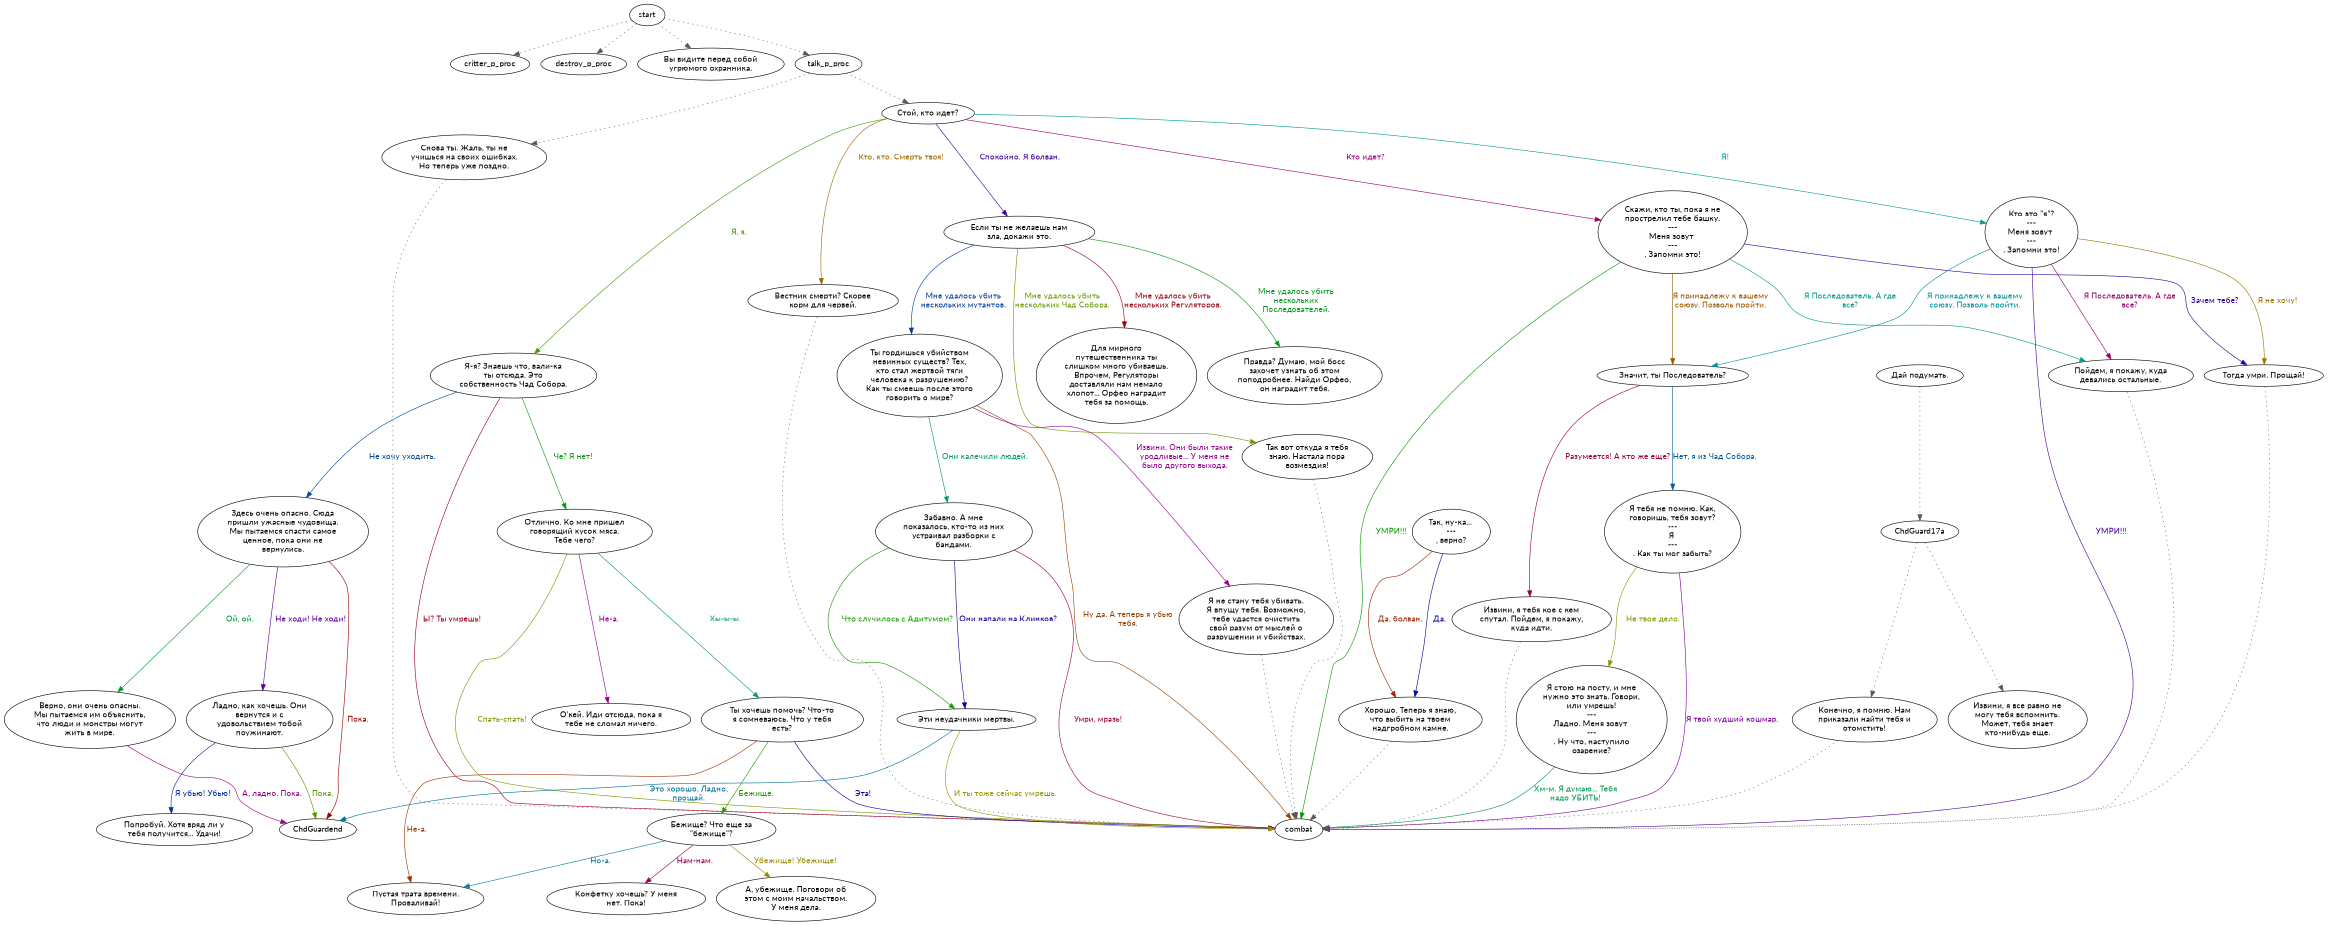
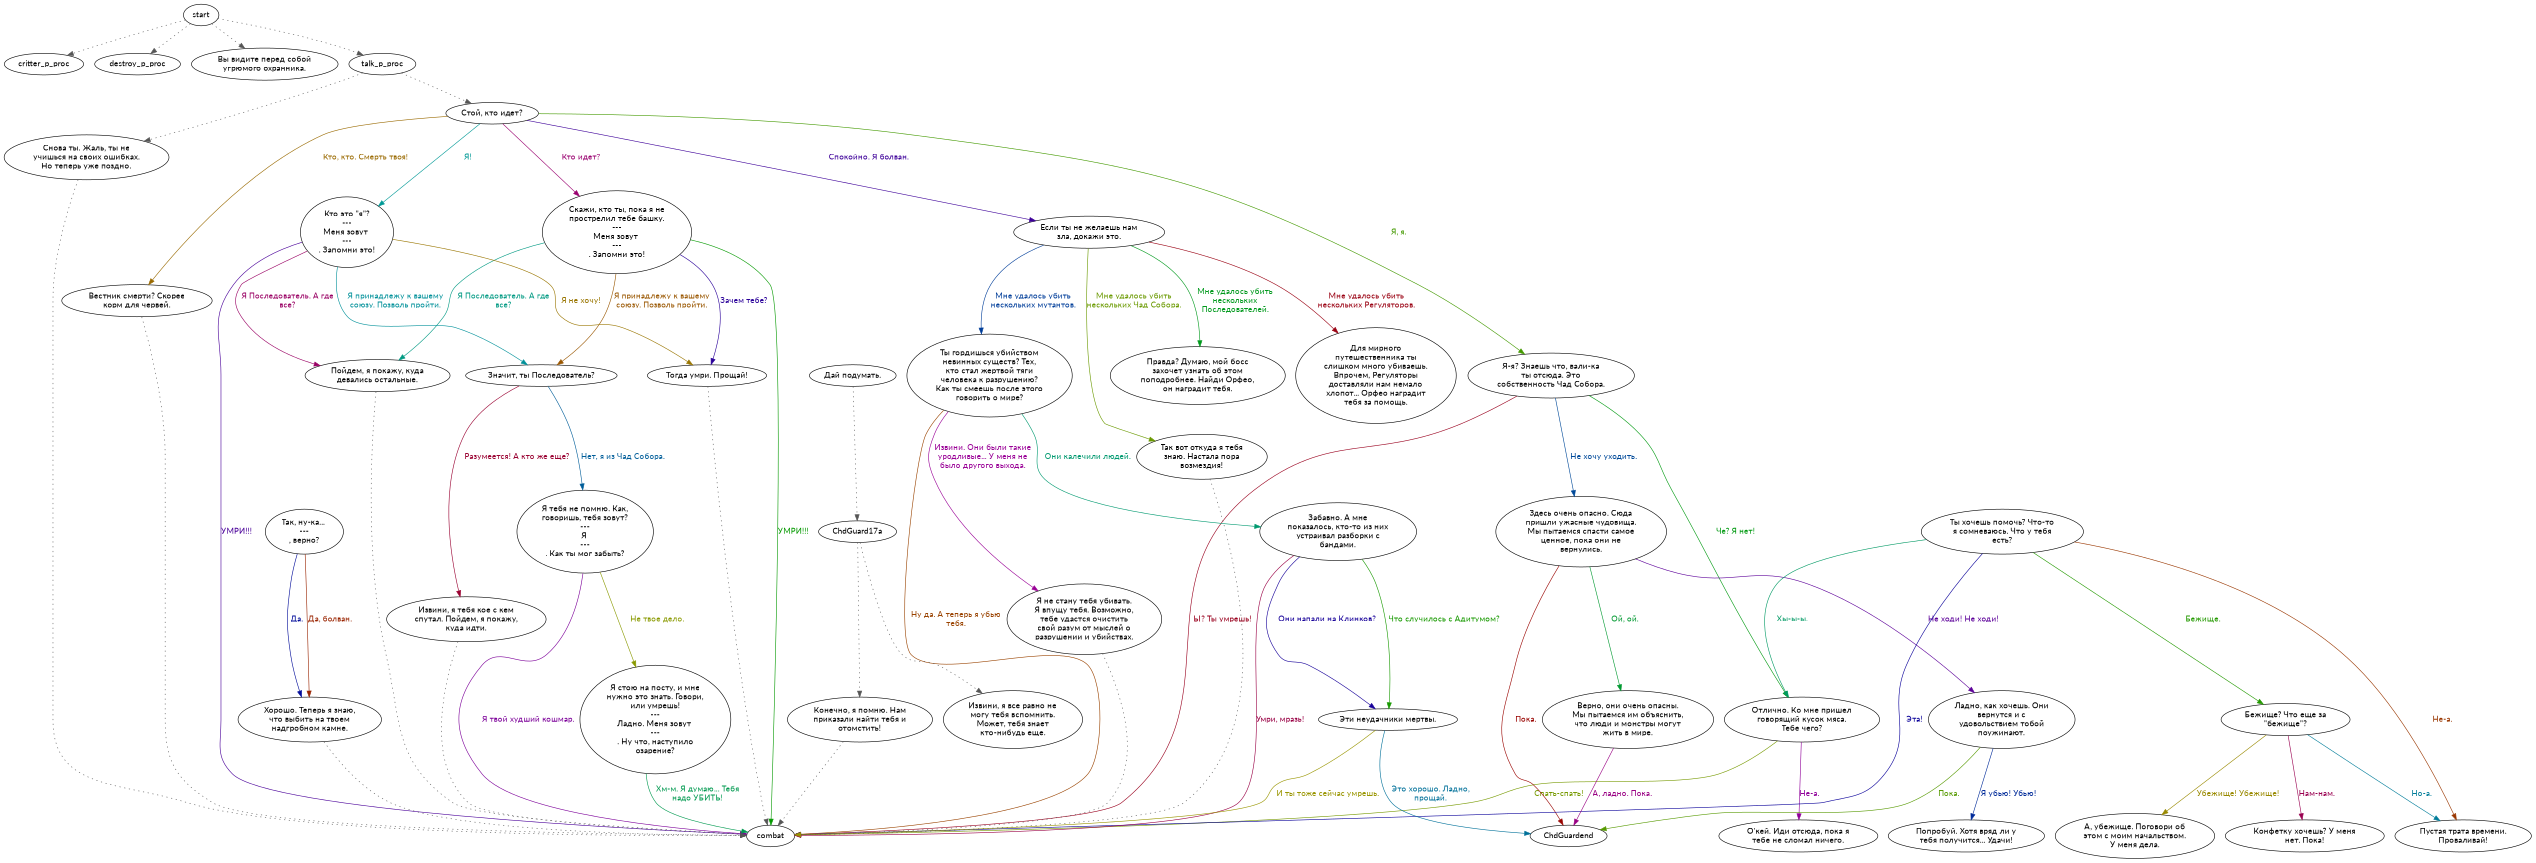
(676, 623) -> (1794, 571)
